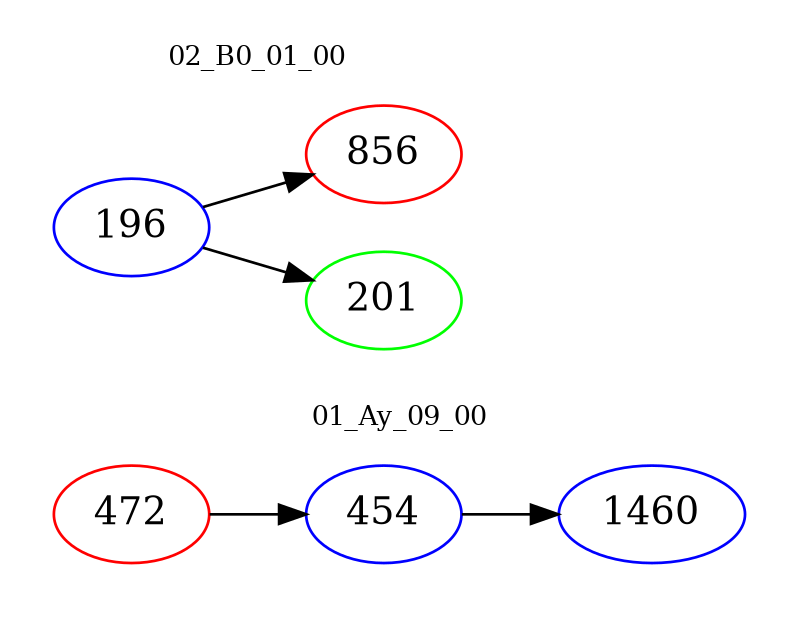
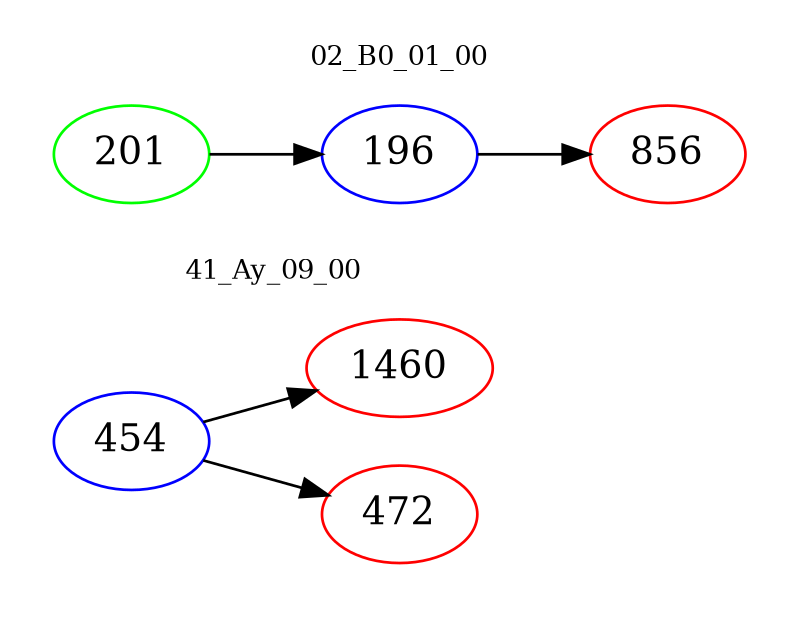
(244, 260) -> (252, 154)
(400, 418) -> (274, 272)
(244, 514) -> (253, 474)
(652, 514) -> (400, 368)
